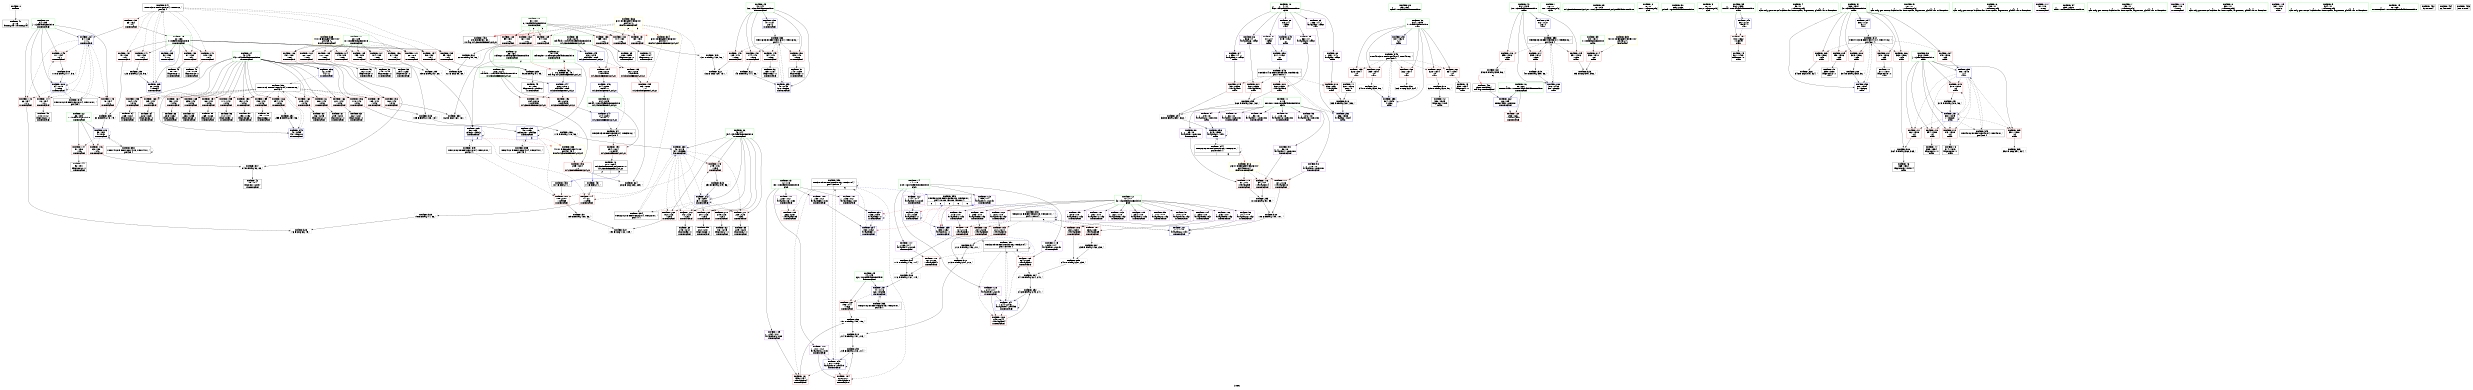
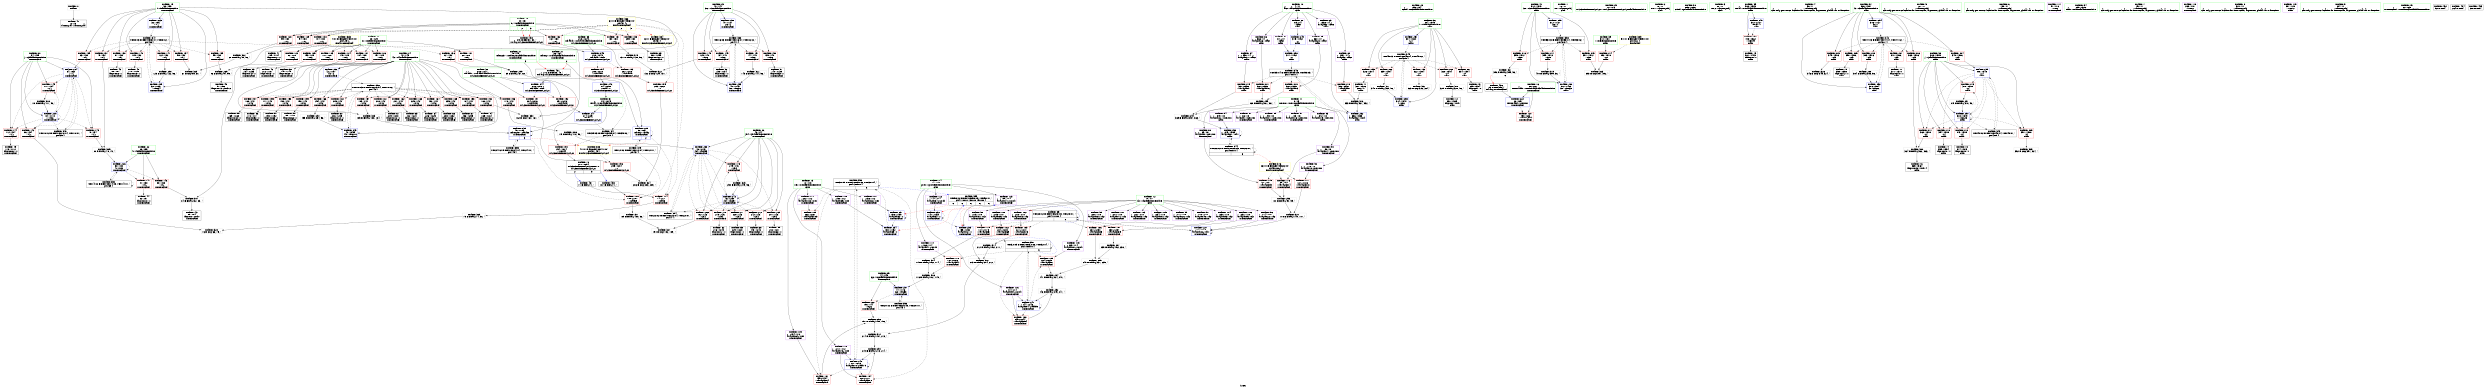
(152, 31) -> (113, 16)
(606, 51) -> none
